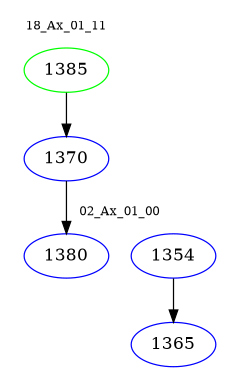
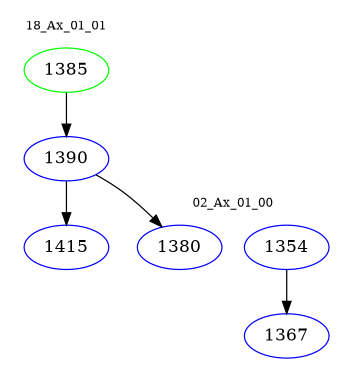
(66, 26) -> (66, 26)
(66, 159) -> (66, 159)
none -> (66, 247)
(174, 345) -> (287, 336)
